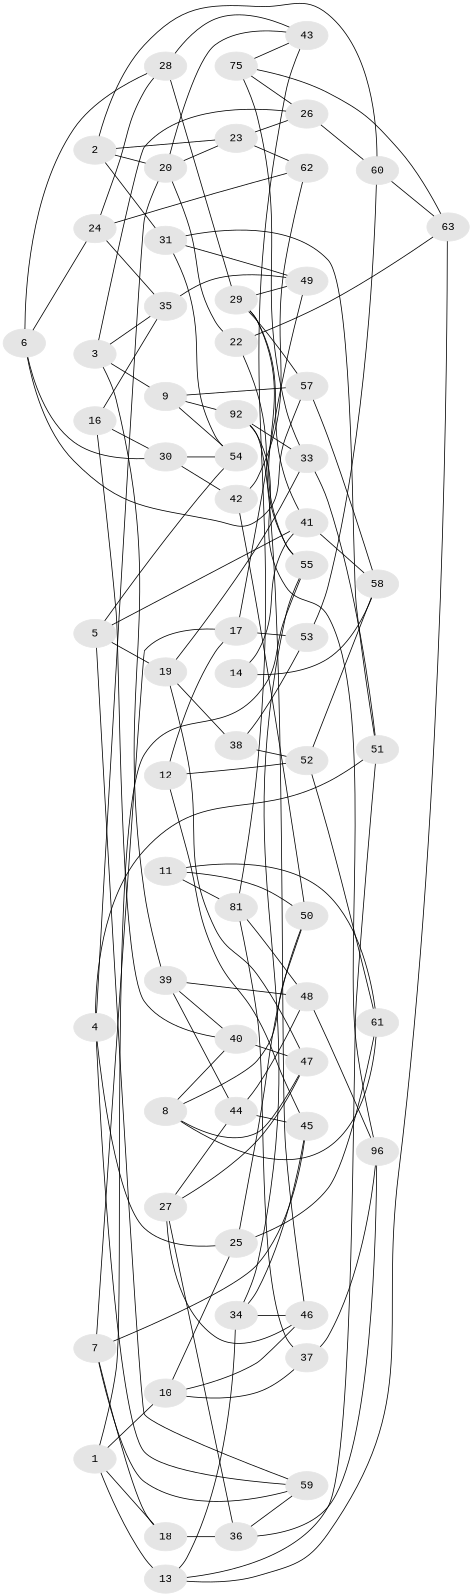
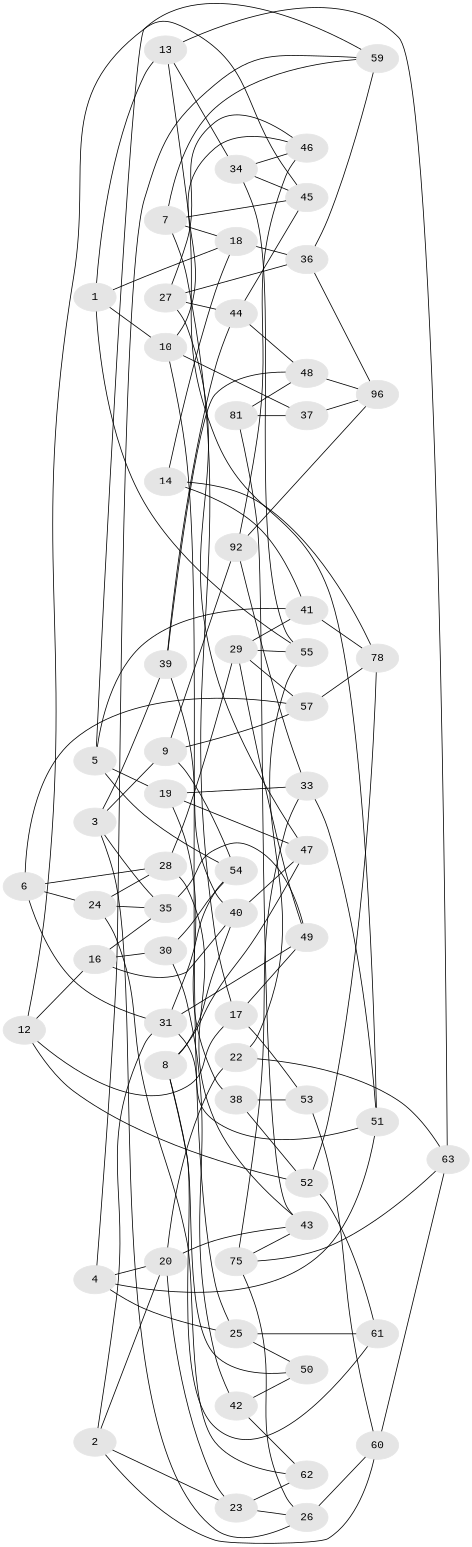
none -> (191, 376)
(65, 434) -> (70, 977)
(377, 584) -> (377, 658)
(166, 871) -> none
none -> (60, 995)
